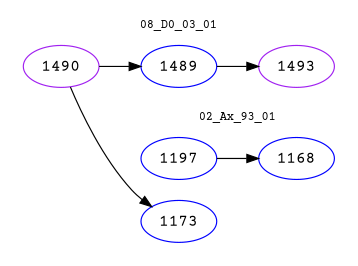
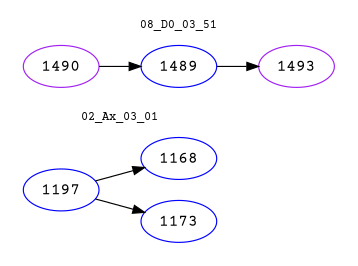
(179, 25) -> (179, 25)
(238, 117) -> (120, 117)
(101, 147) -> (114, 204)
